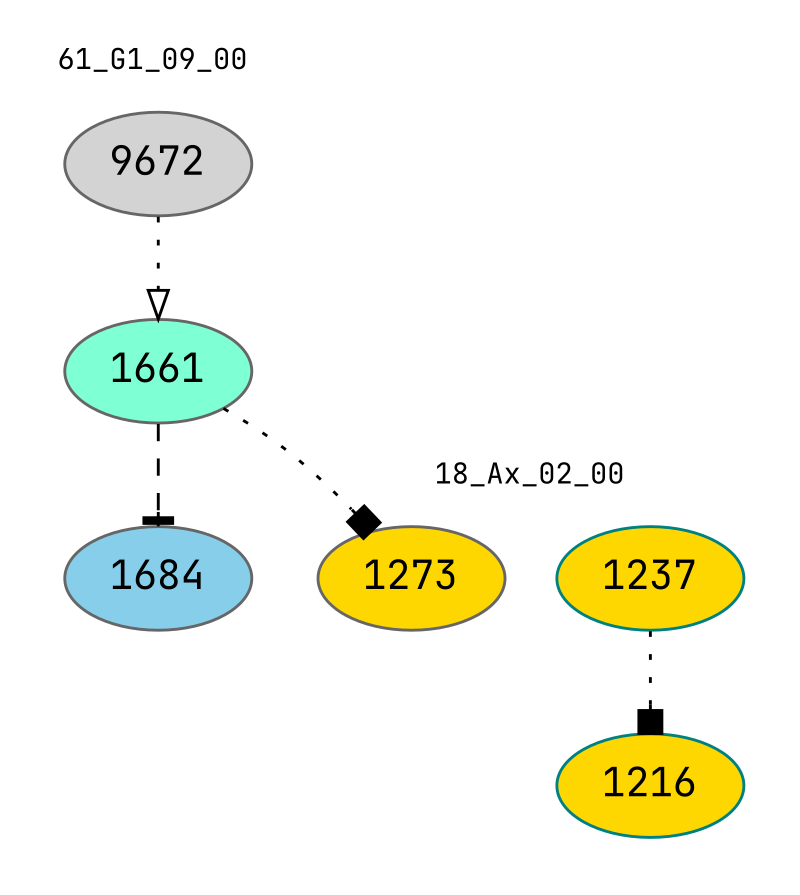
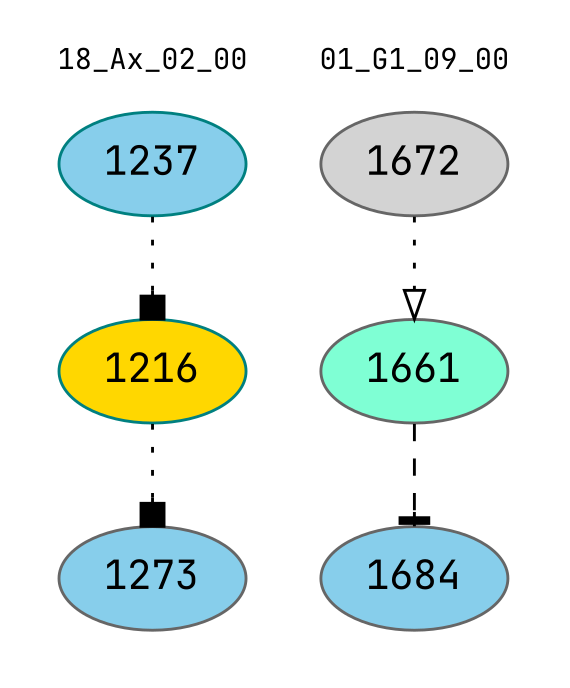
(154, 62) -> (416, 62)
(158, 164) -> (414, 164)
(316, 475) -> (153, 461)
(412, 578) -> (153, 578)
(650, 578) -> (153, 164)
